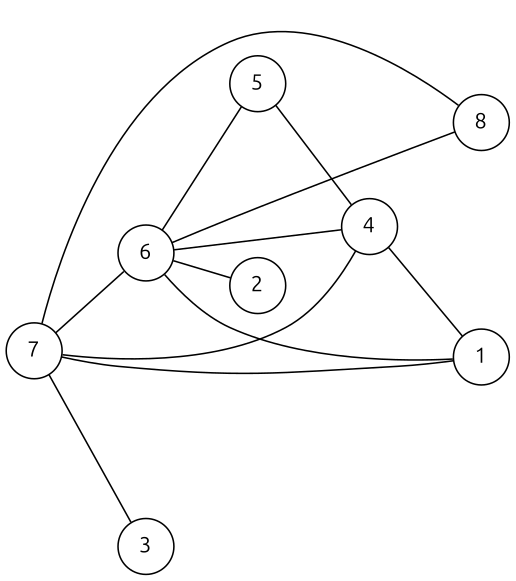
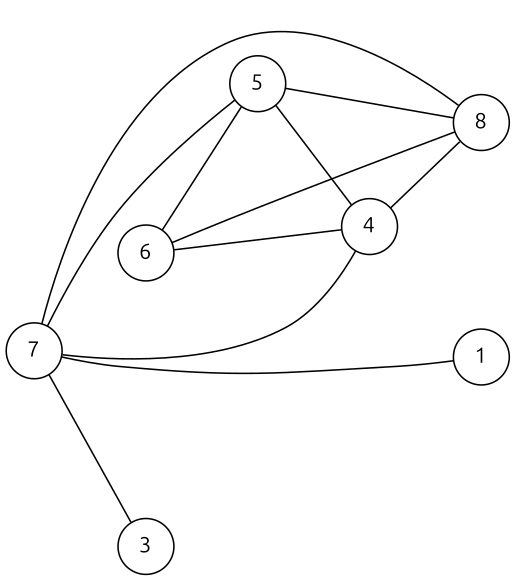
none -> (370, 103)
(258, 286) -> none
(425, 292) -> (425, 175)
(90, 302) -> (126, 201)
(298, 349) -> none
